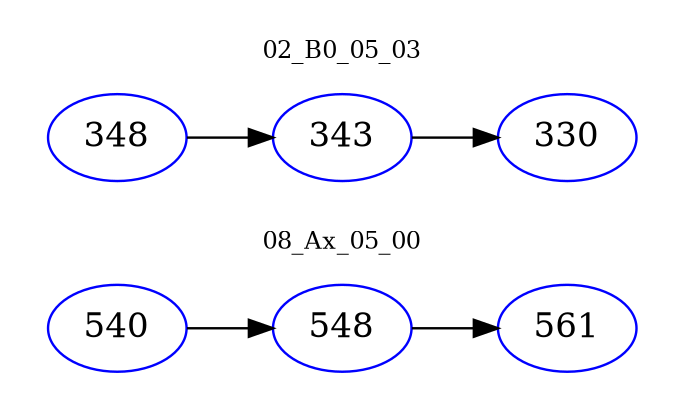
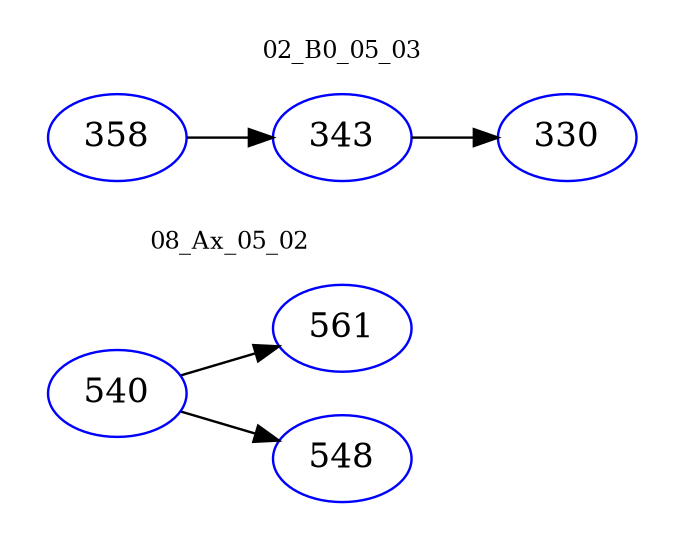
(117, 138) -> (117, 138)
(342, 243) -> (230, 243)
(443, 328) -> (218, 364)
